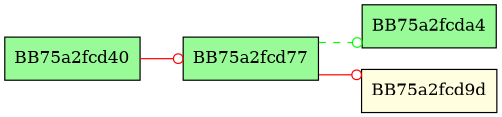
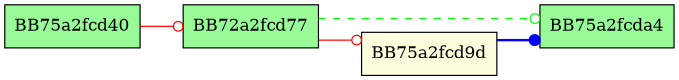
none -> (513, 40)
(251, 59) -> (251, 26)
